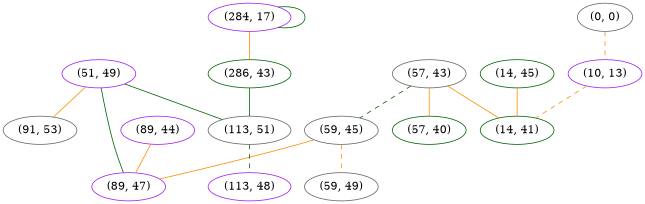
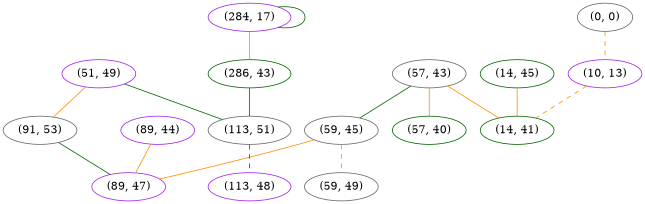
(385, 102) -> (385, 102)
(110, 131) -> (84, 159)
